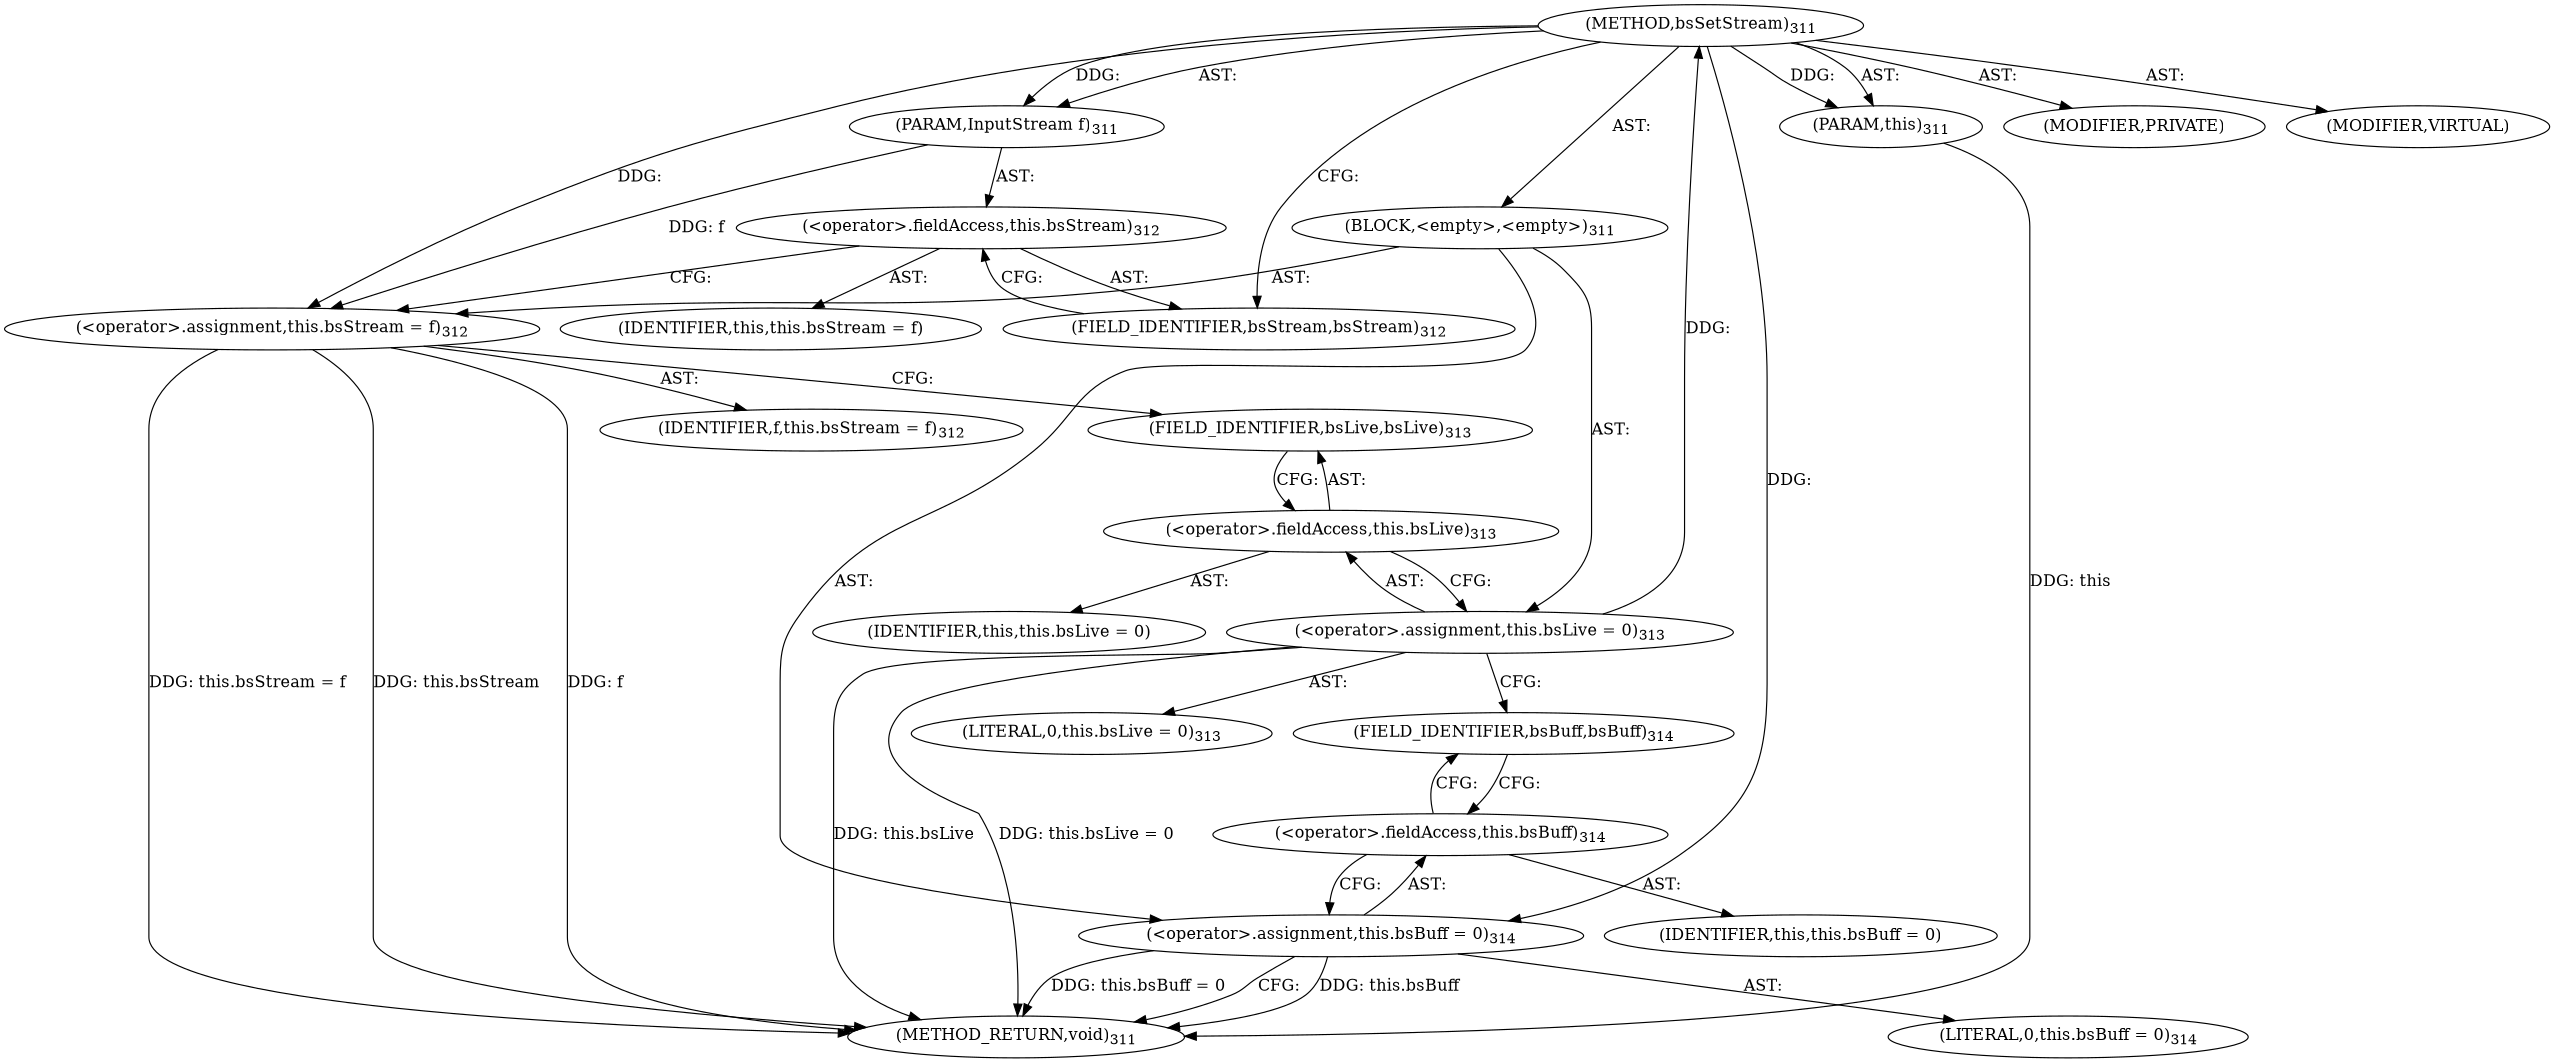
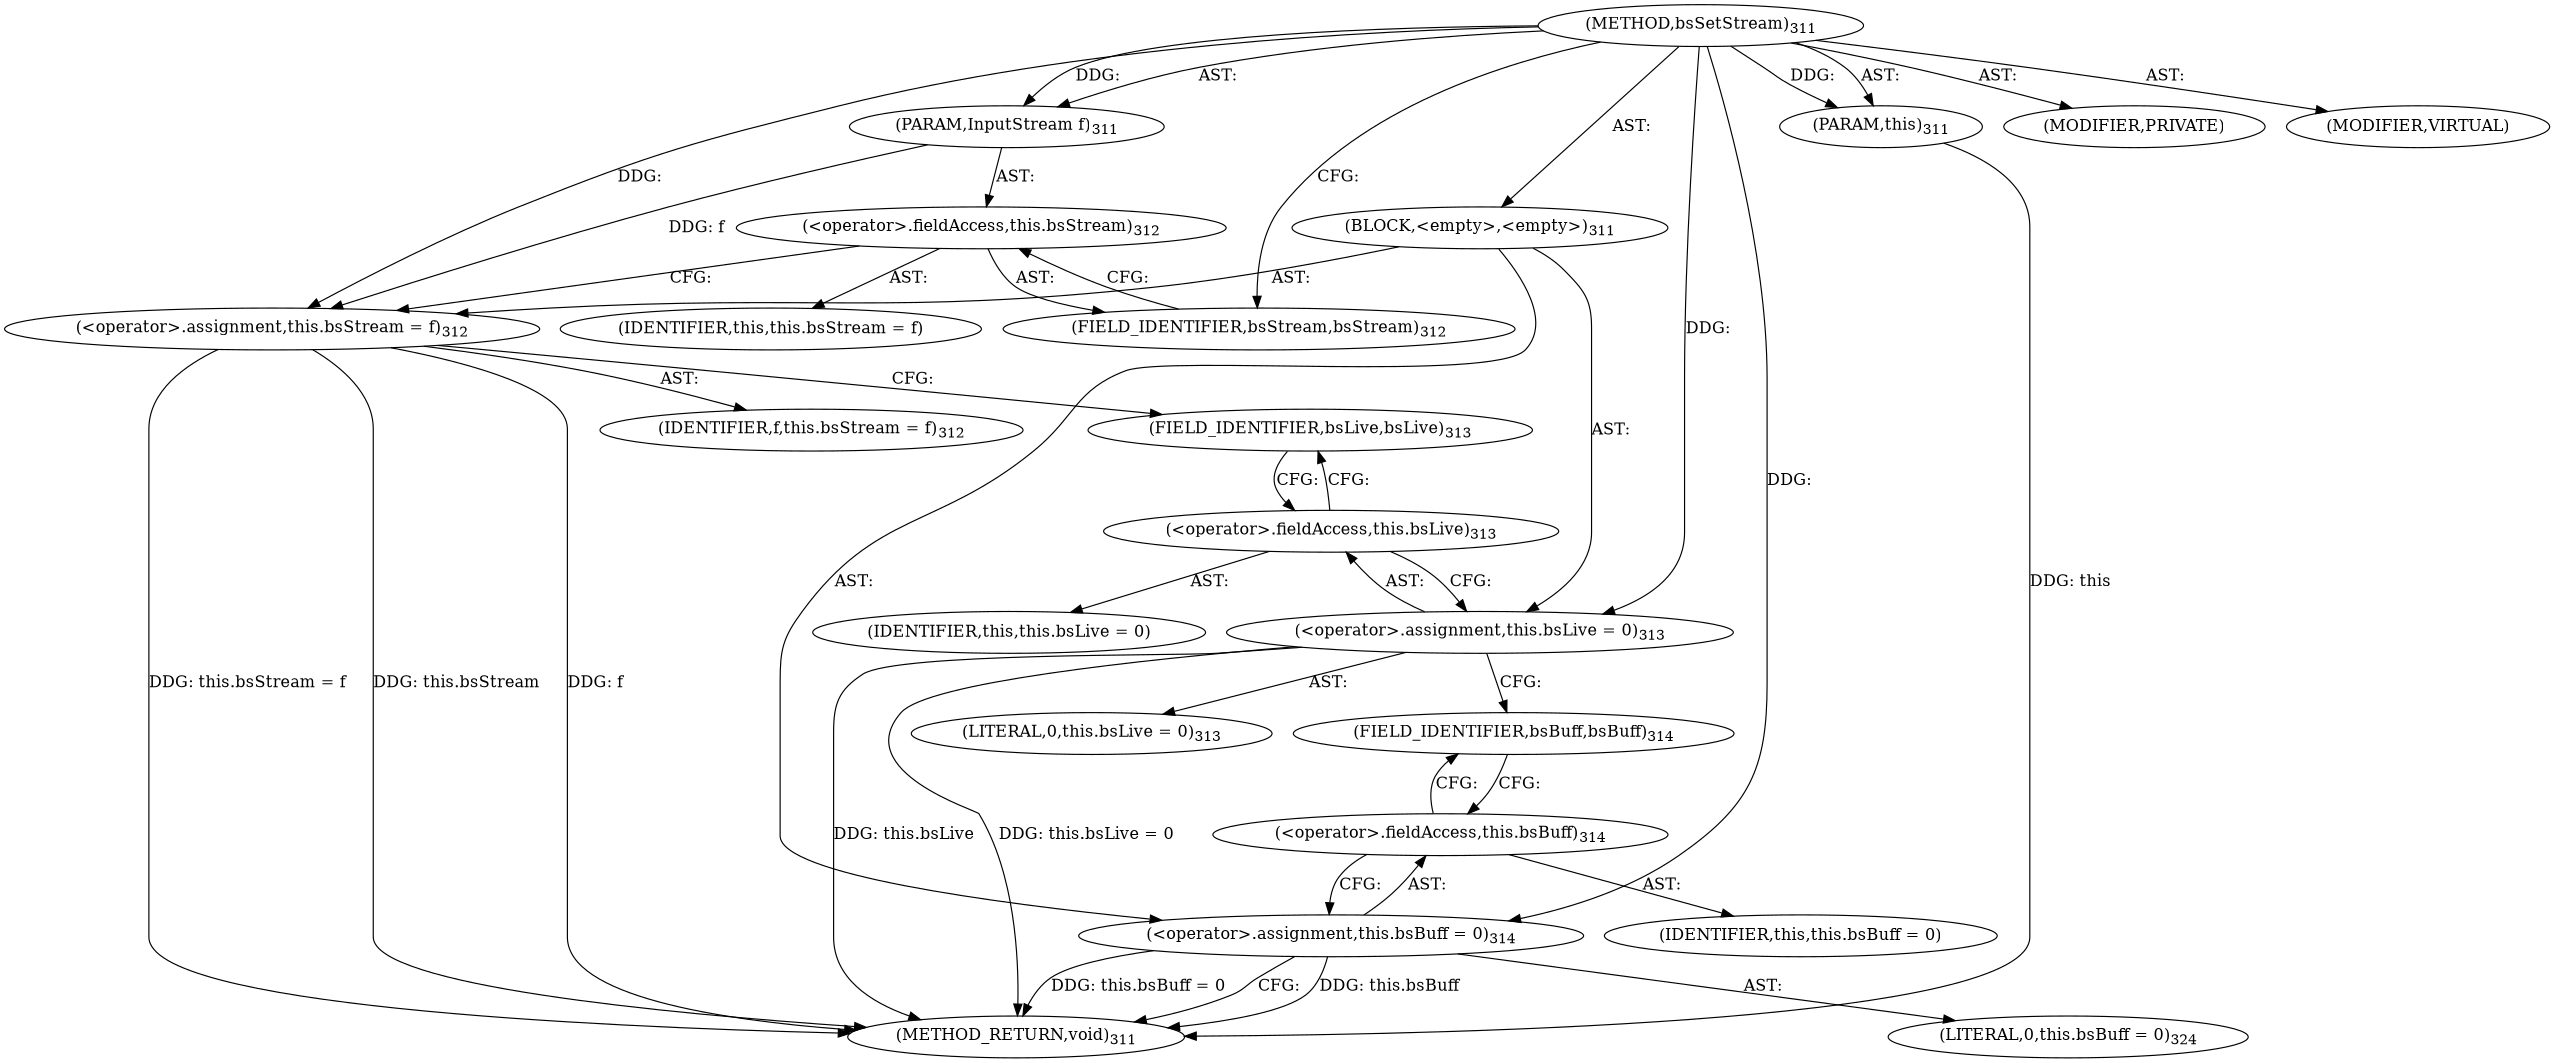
(1685, 357) -> (1685, 346)
(1350, 481) -> (1352, 481)
(2184, 1035) -> (2184, 1035)
